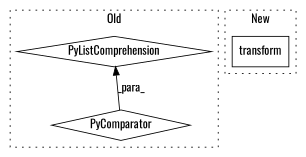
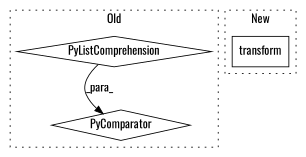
(118, 93) -> (85, 86)
